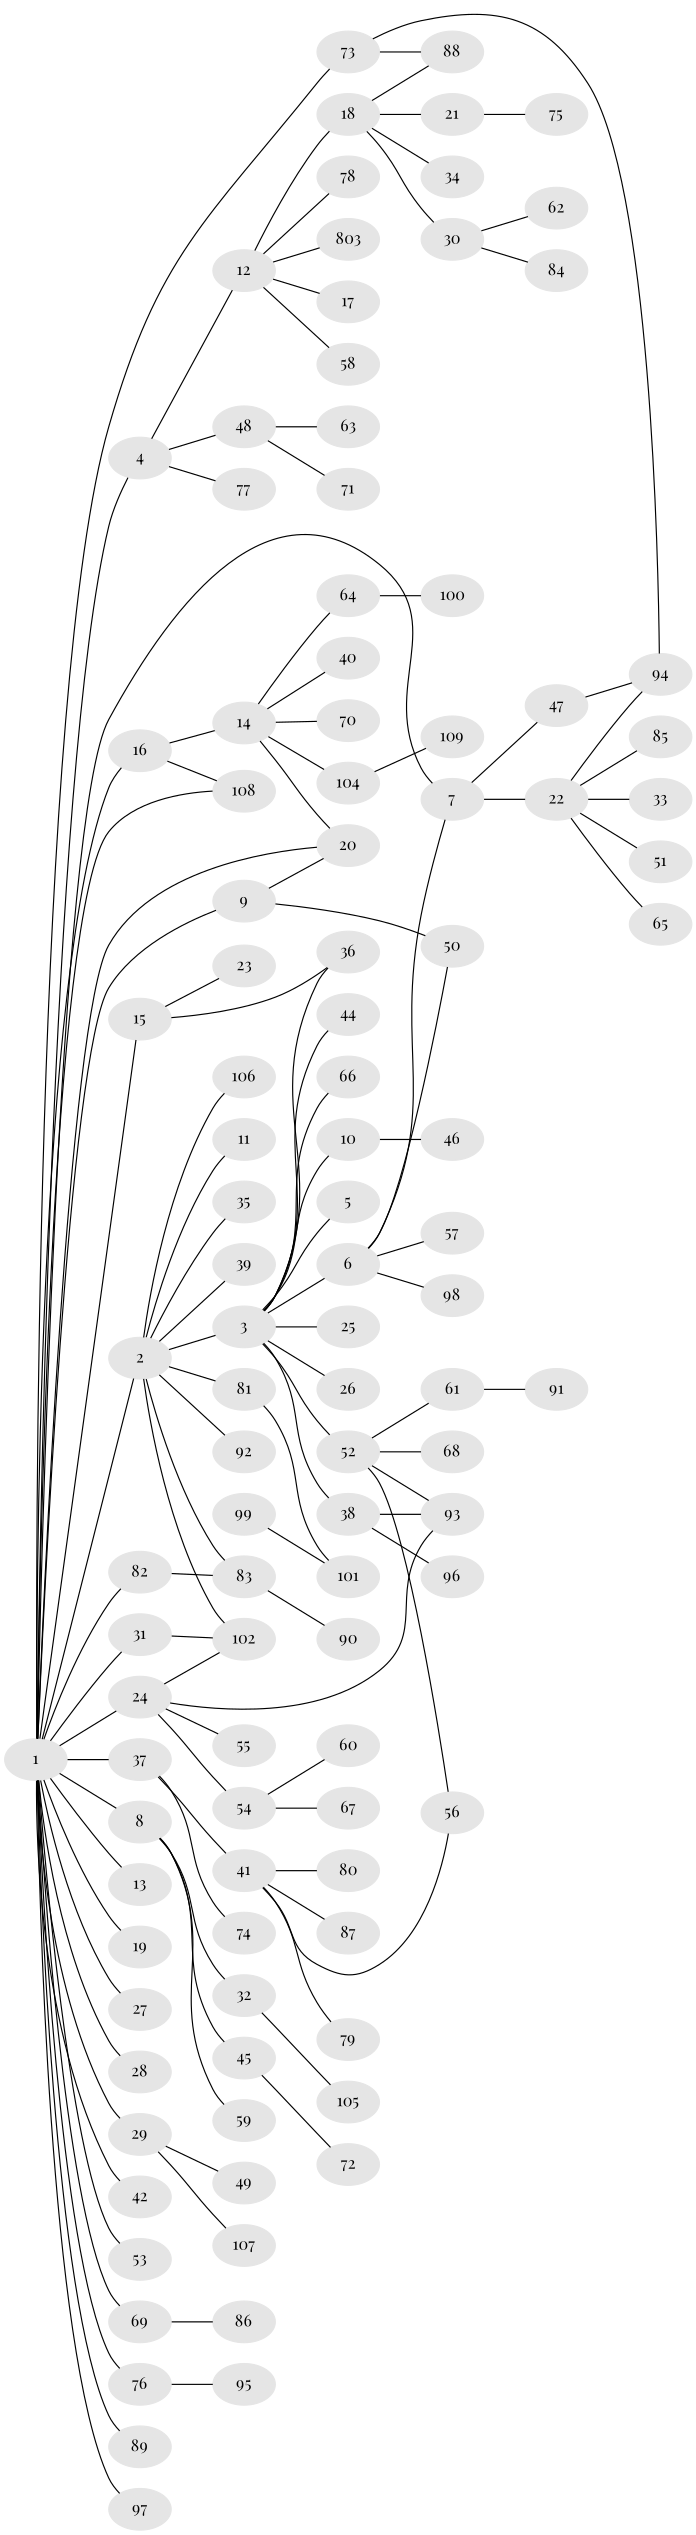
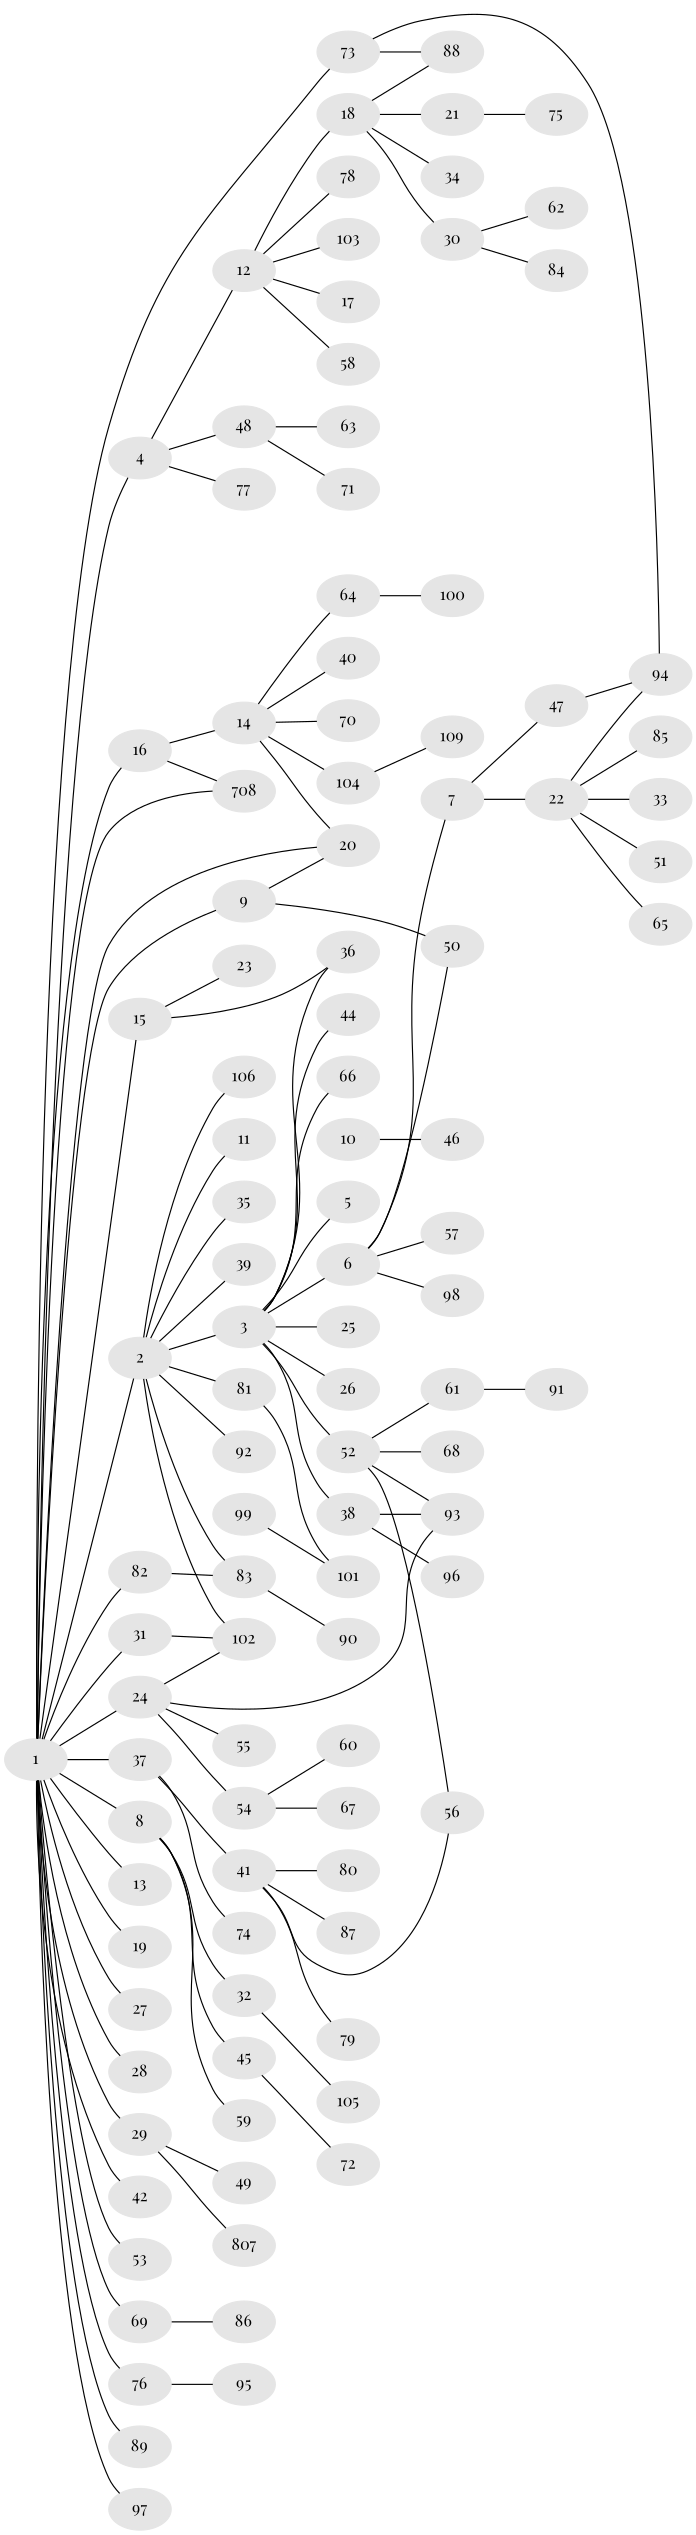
(348, 239) -> (348, 239)
(244, 791) -> (244, 791)
(83, 848) -> none
(306, 1192) -> none
(244, 2246) -> (244, 2246)
